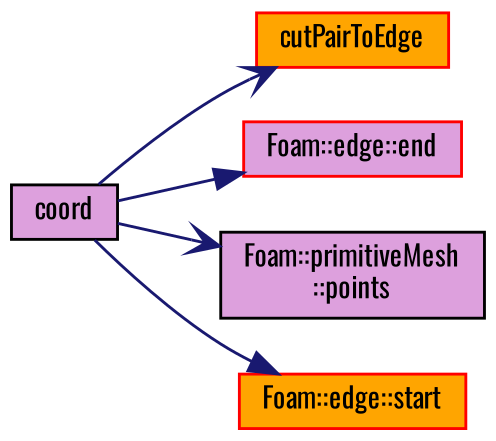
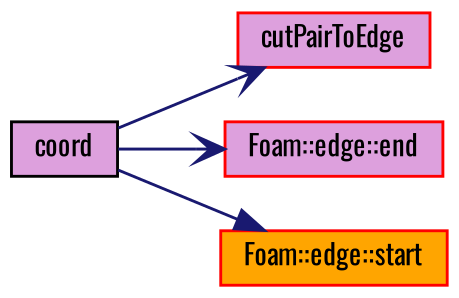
(353, 40) -> (334, 40)
(166, 190) -> (157, 149)
(353, 275) -> none
